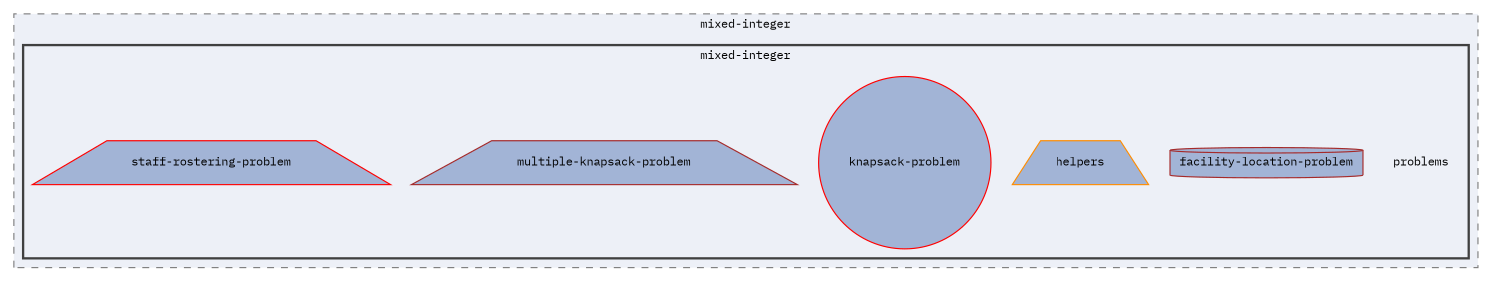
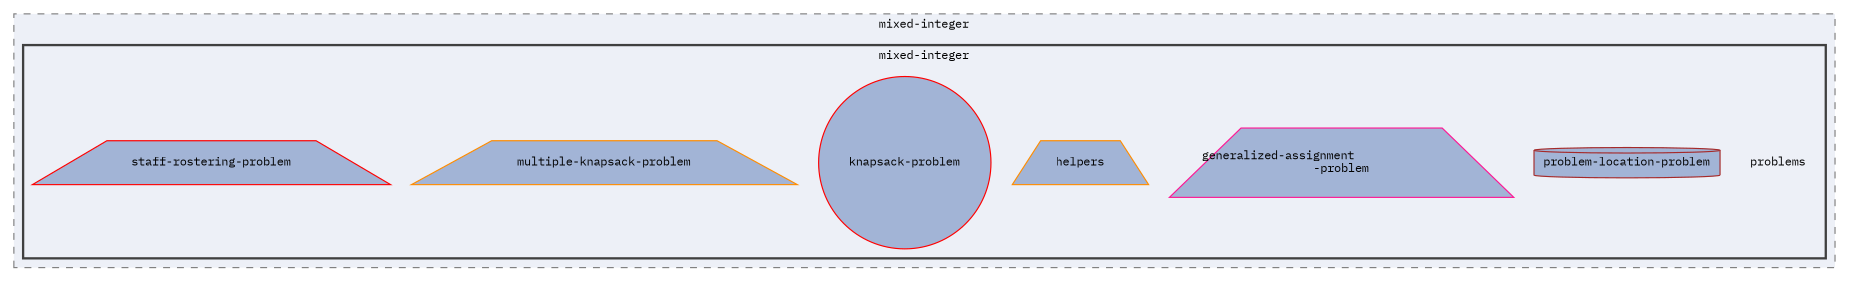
(604, 163) -> (604, 163)
(1266, 163) -> (1627, 163)
none -> (1342, 163)
